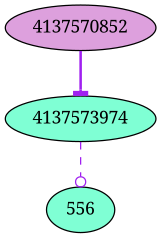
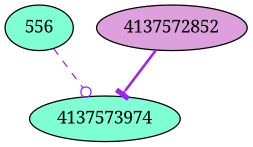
(81, 28) -> (172, 28)
(81, 159) -> (68, 68)
